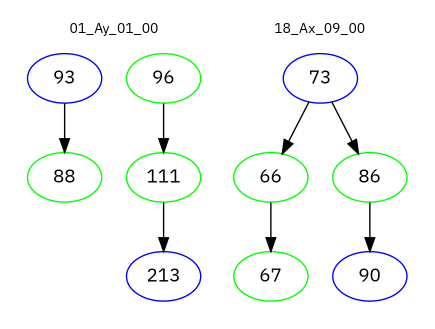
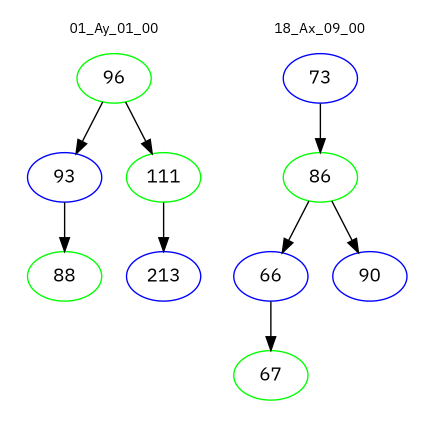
none -> (93, 122)
(299, 122) -> (299, 221)
(271, 177) -> (271, 276)
